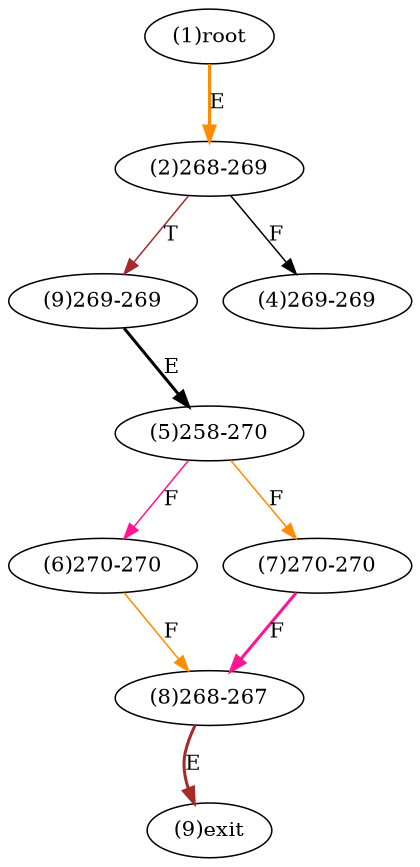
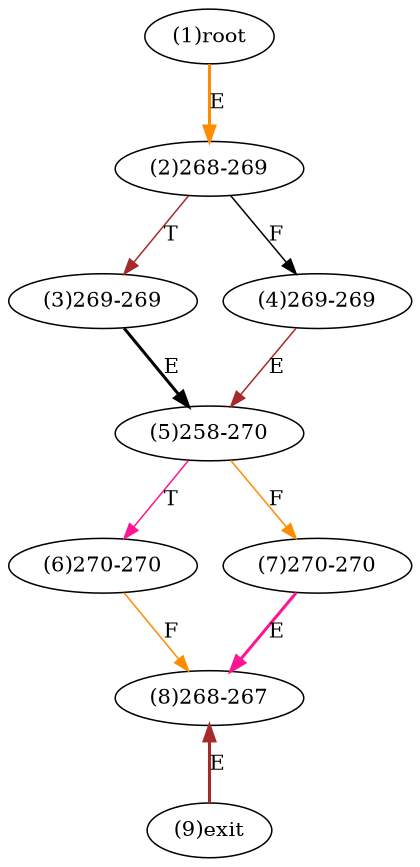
(103, 301) -> (103, 301)
none -> (268, 361)
(171, 500) -> (171, 500)
(277, 632) -> (277, 632)
(185, 756) -> (209, 772)
